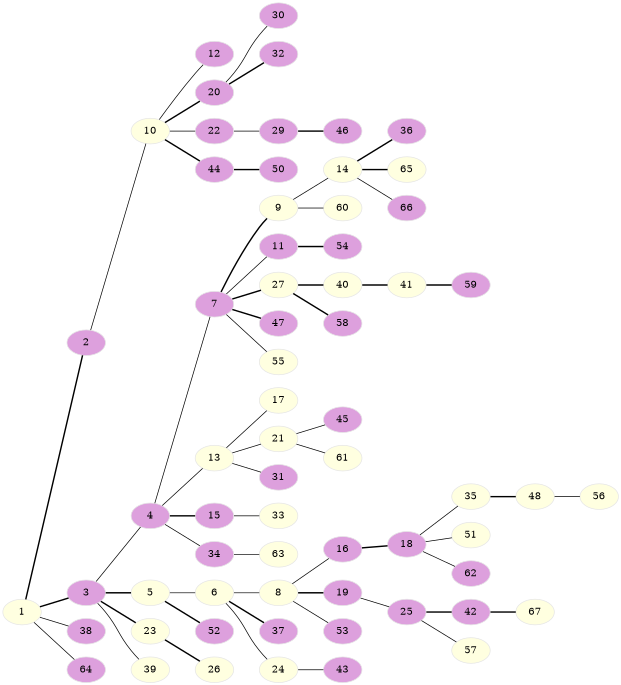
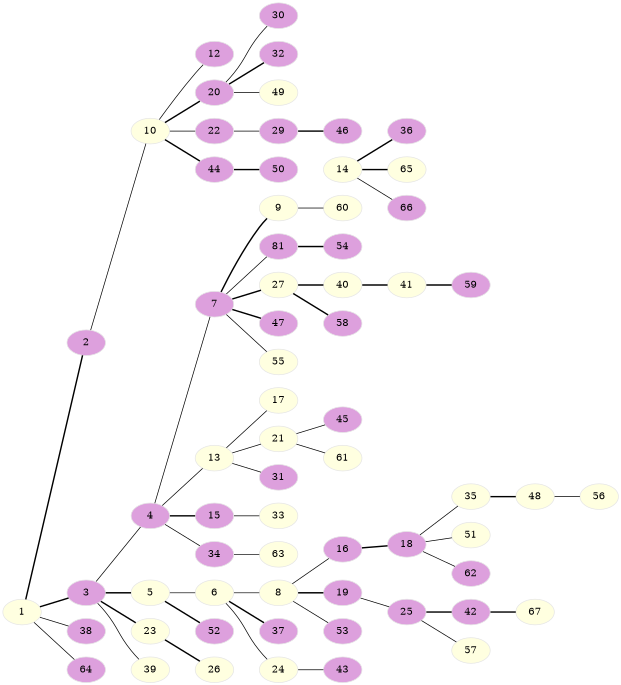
none -> (279, 93)
(311, 189) -> none
(279, 247) -> (279, 247)
